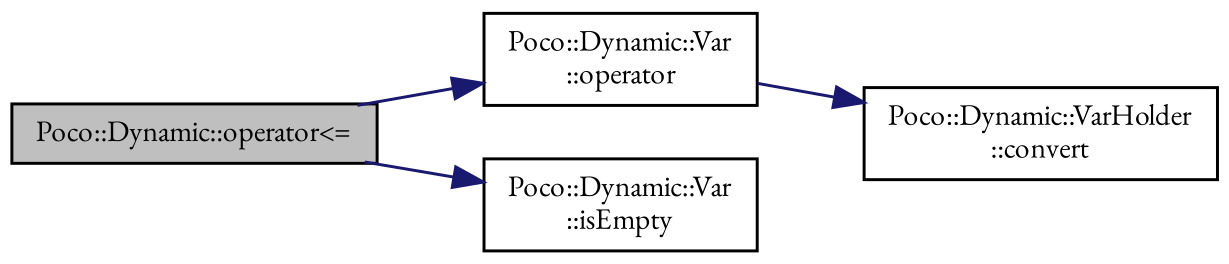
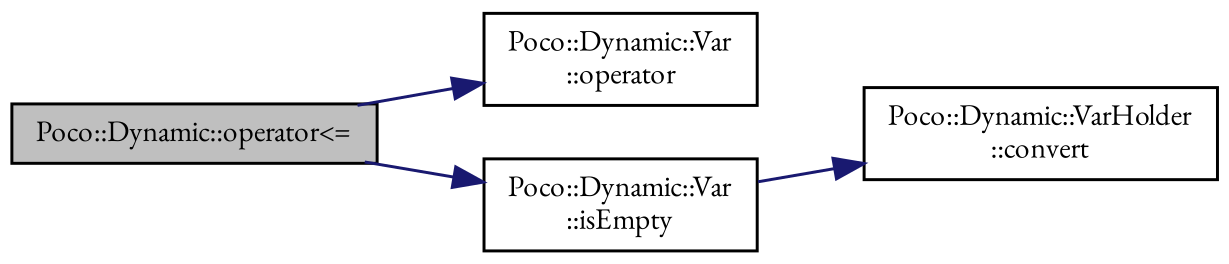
(796, 90) -> (796, 175)
